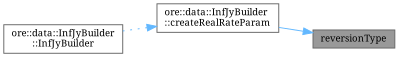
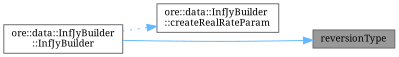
(291, 29) -> (213, 41)
